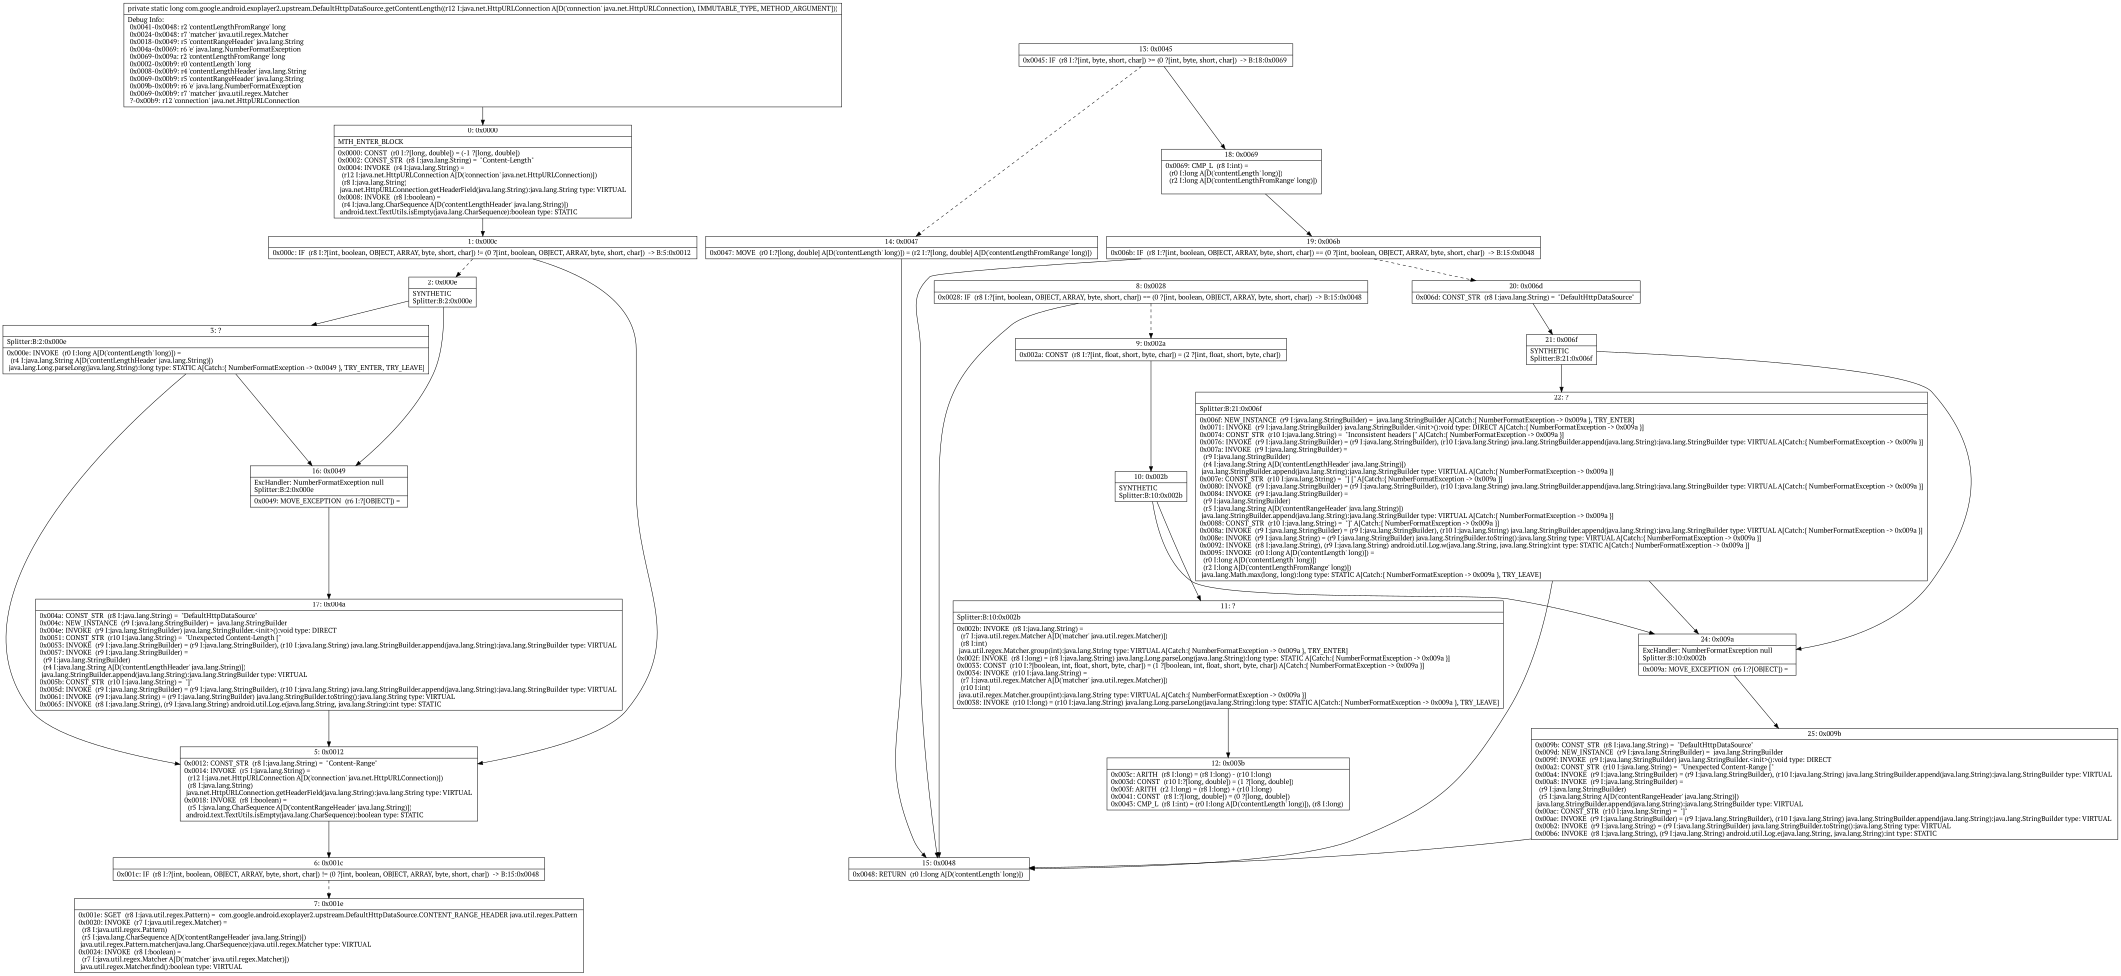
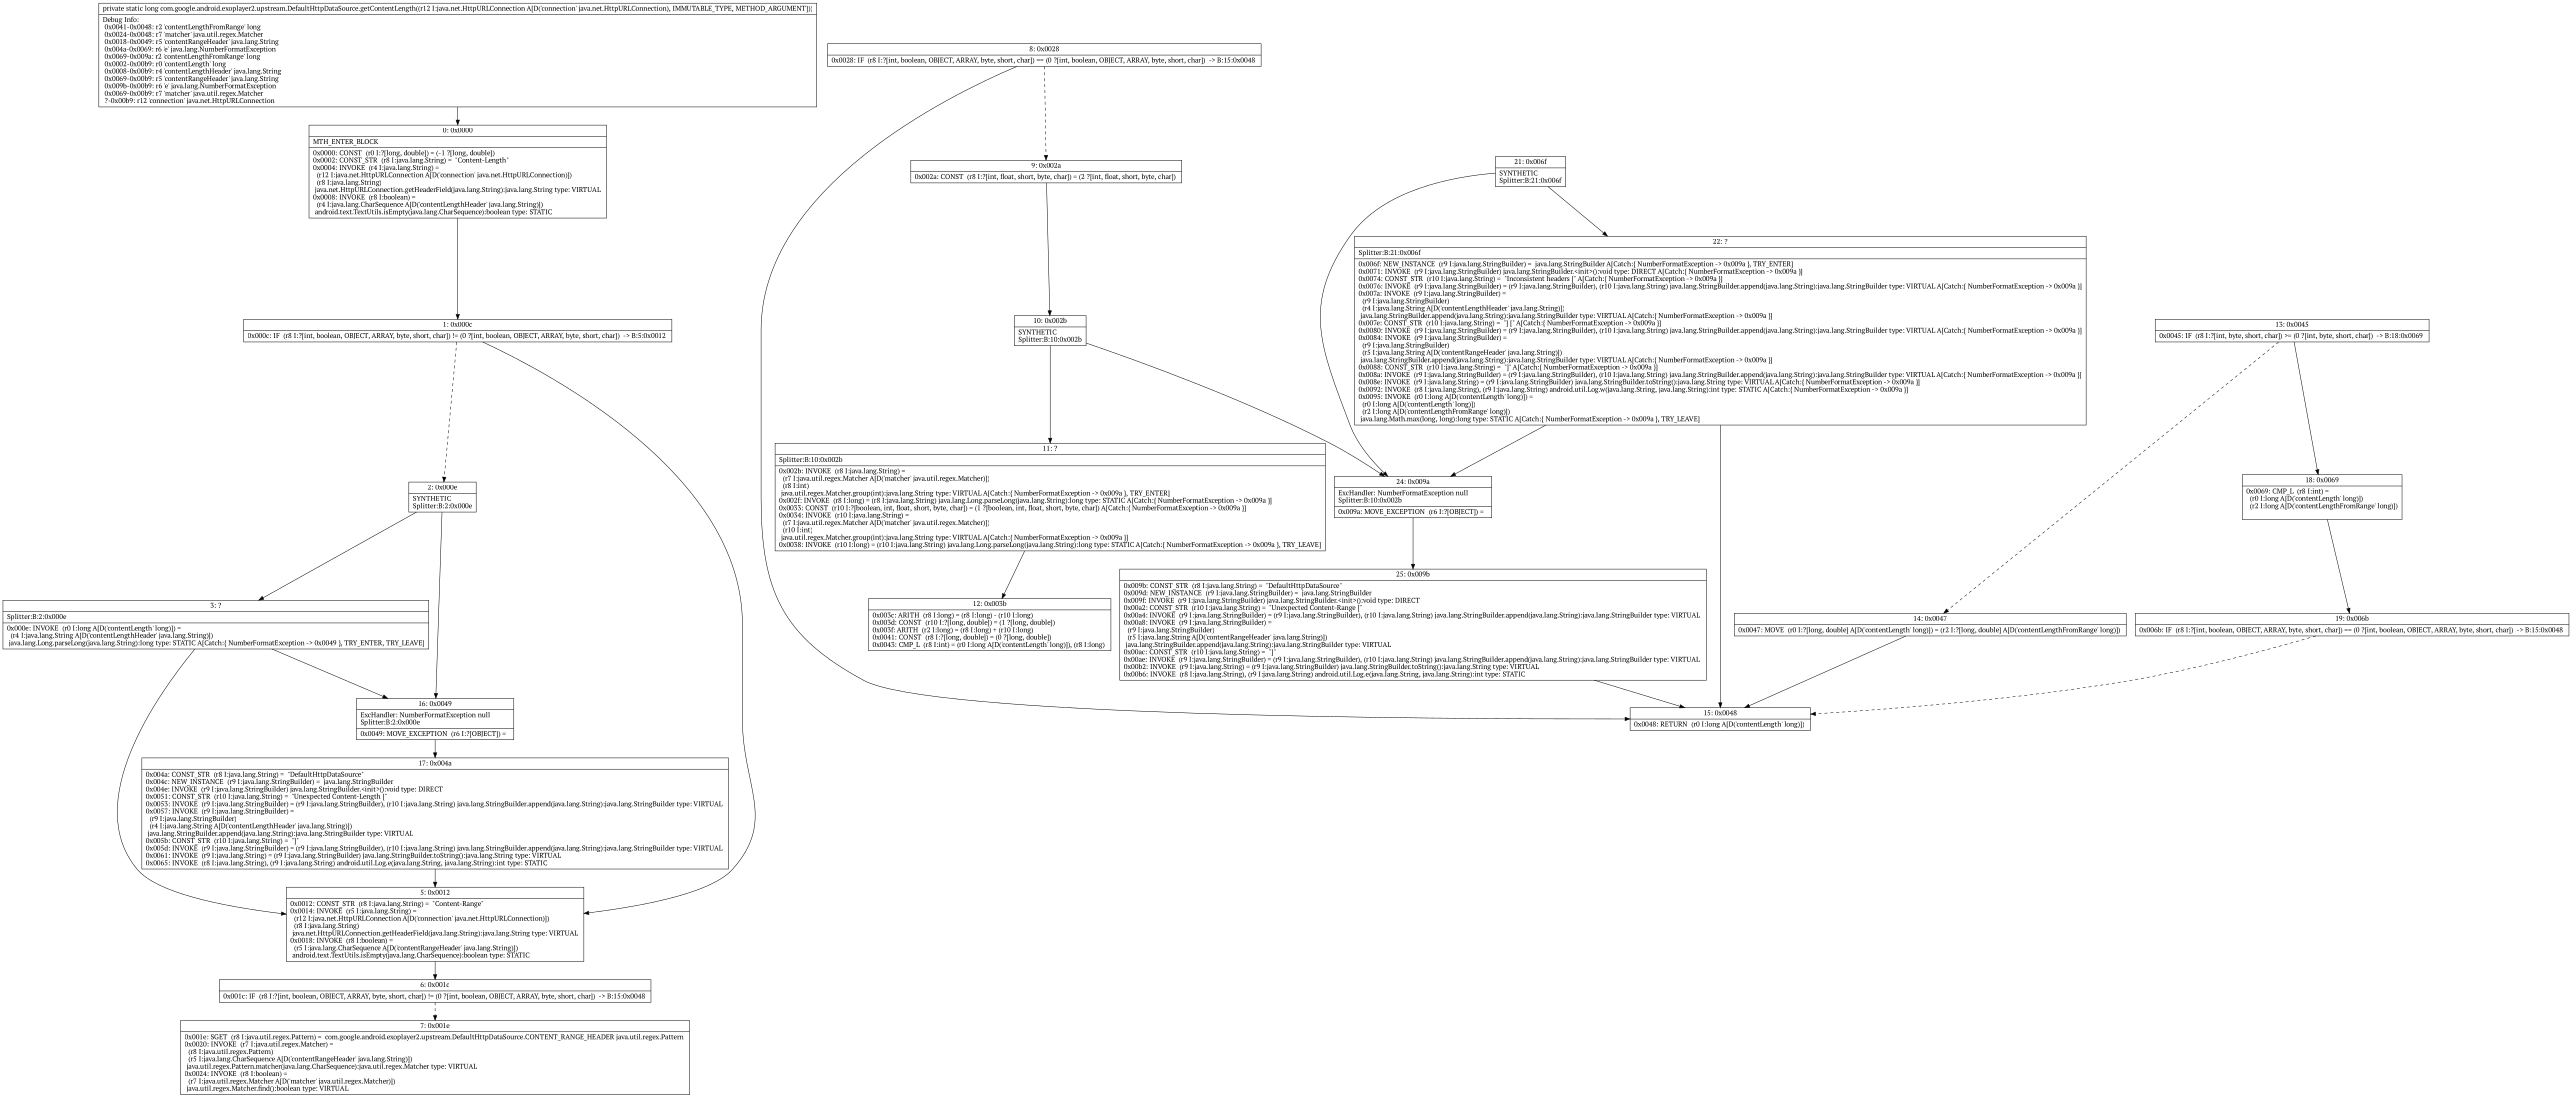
(1526, 292) -> none
(920, 457) -> (2068, 690)
